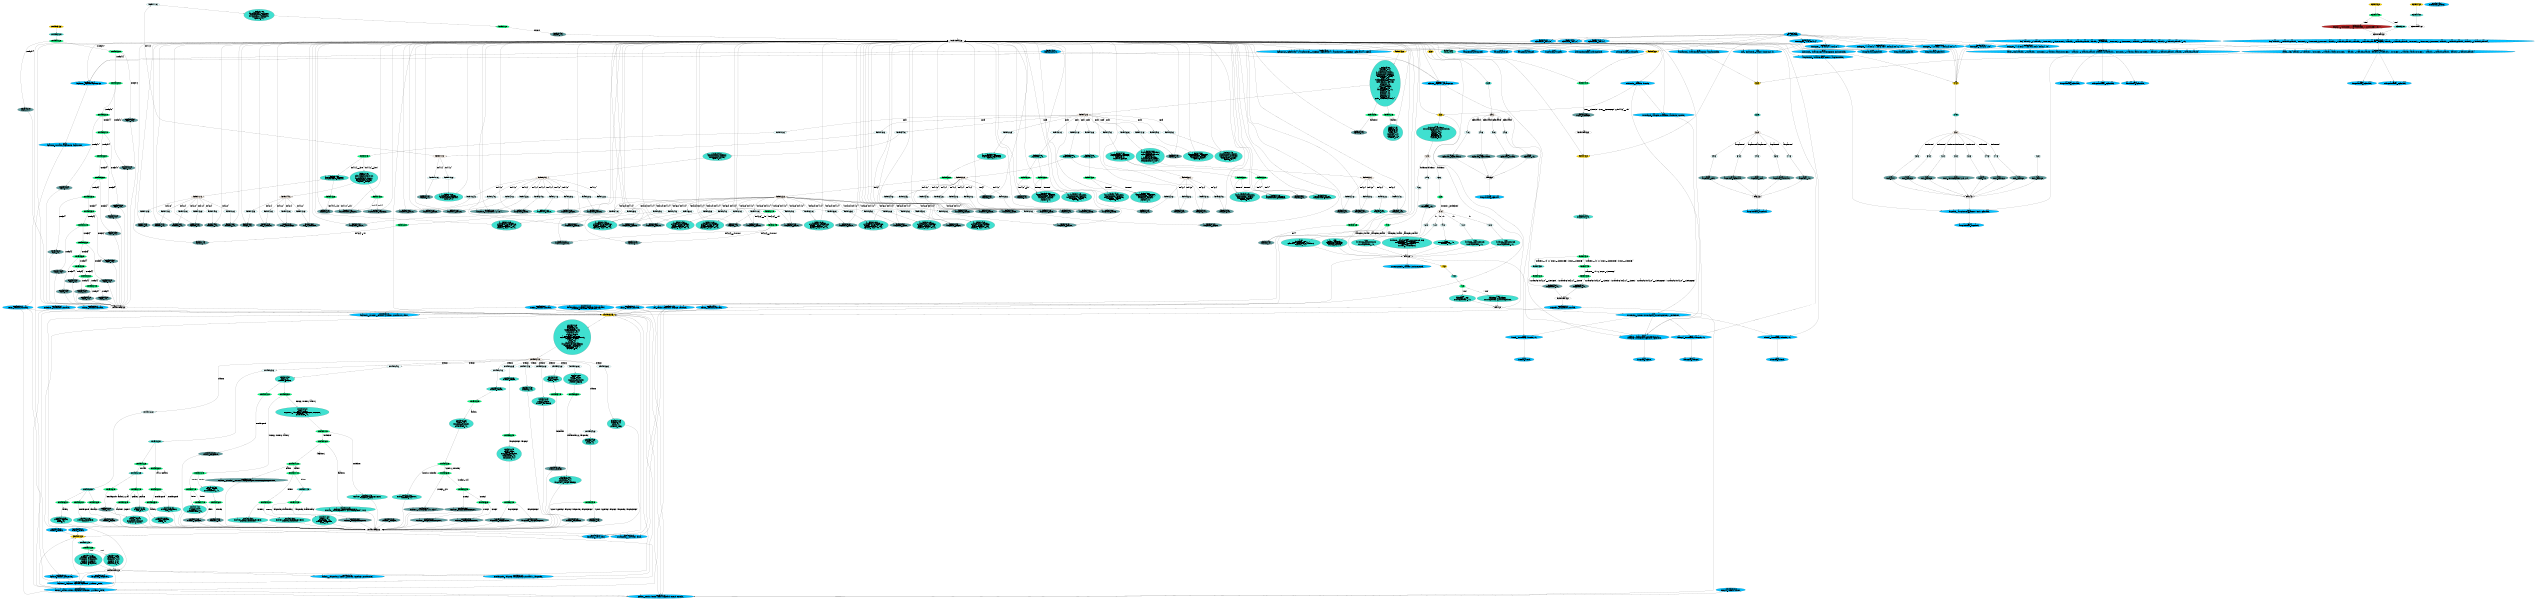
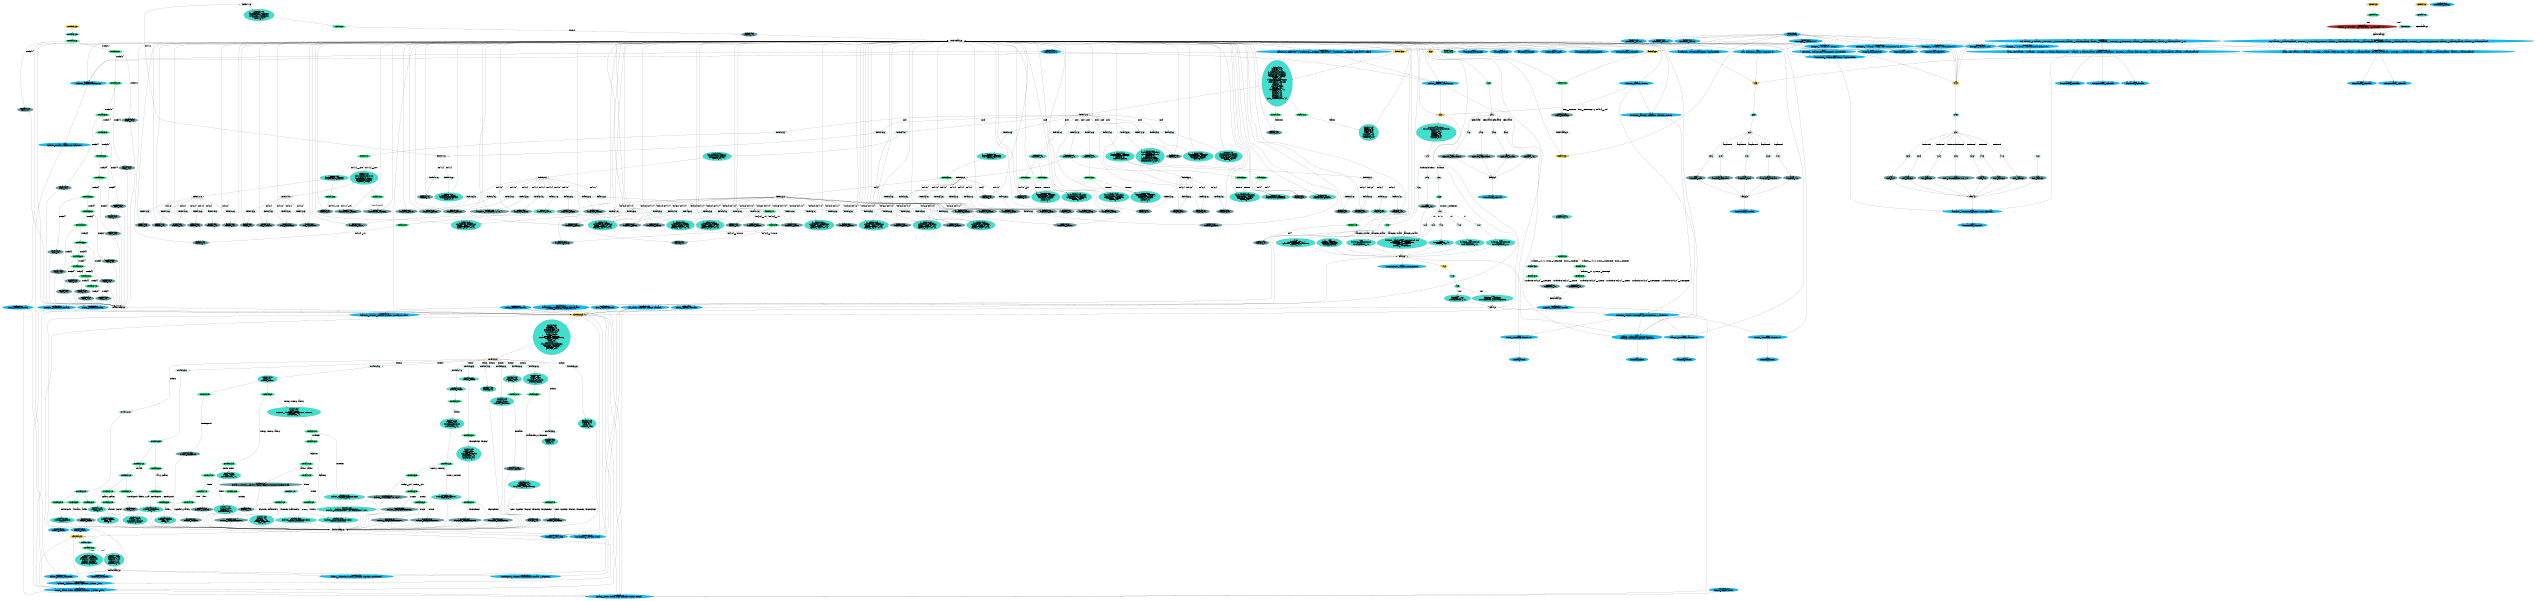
none -> (188, 502)
